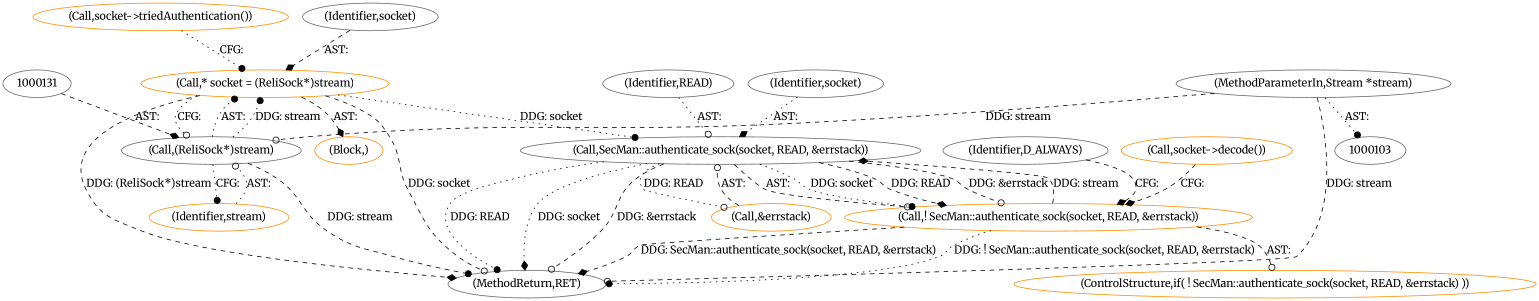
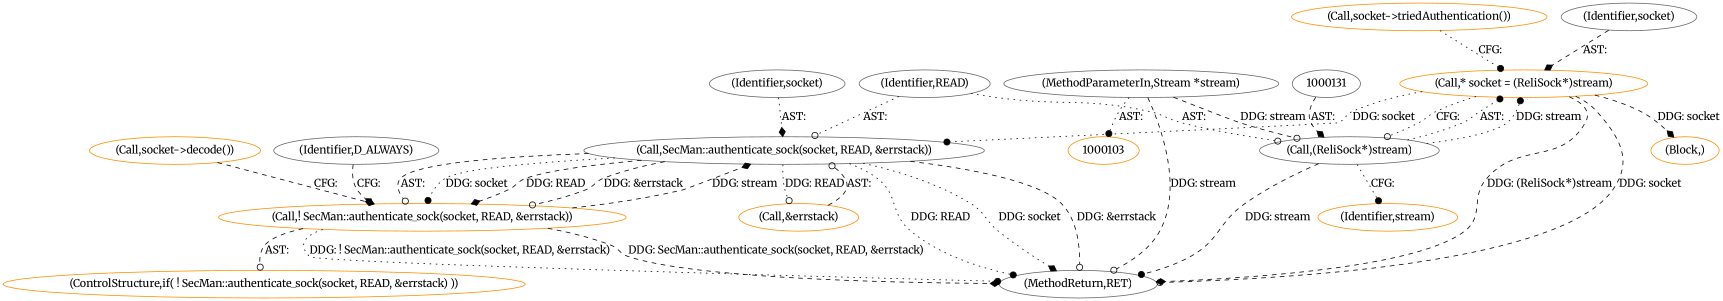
(347, 117) -> (1689, 117)
(1370, 151) -> (1104, 151)
(246, 186) -> (1117, 106)
